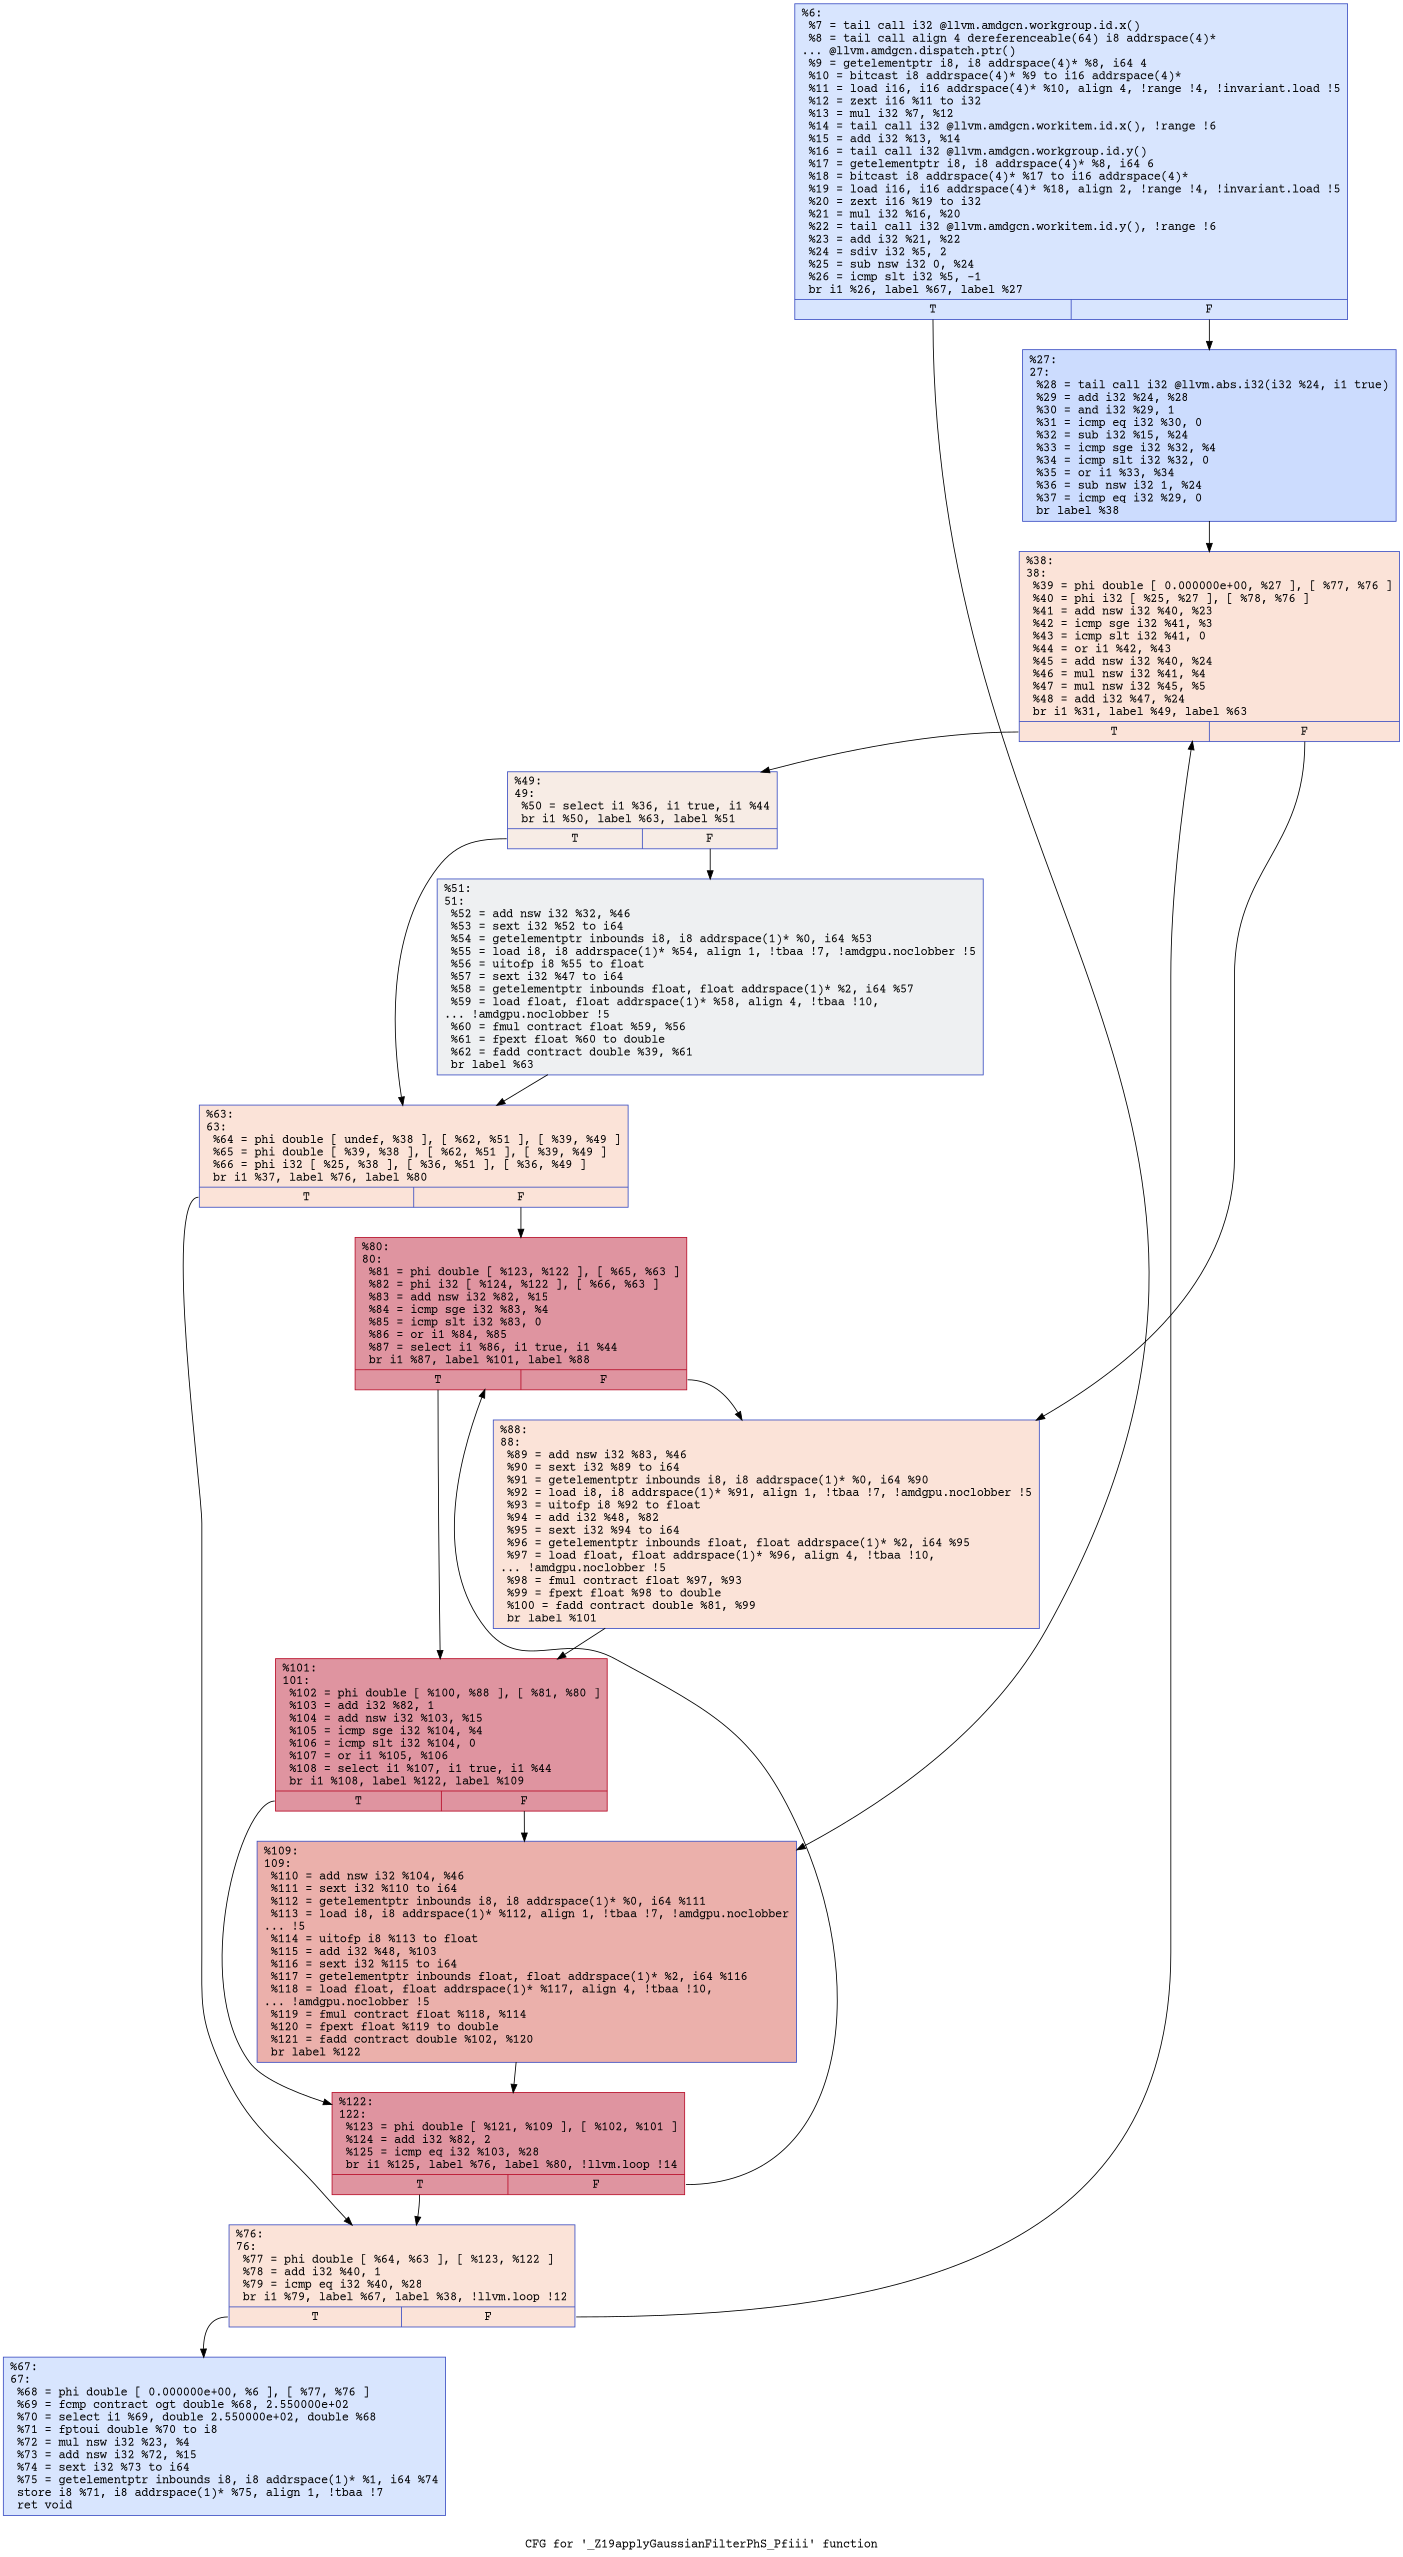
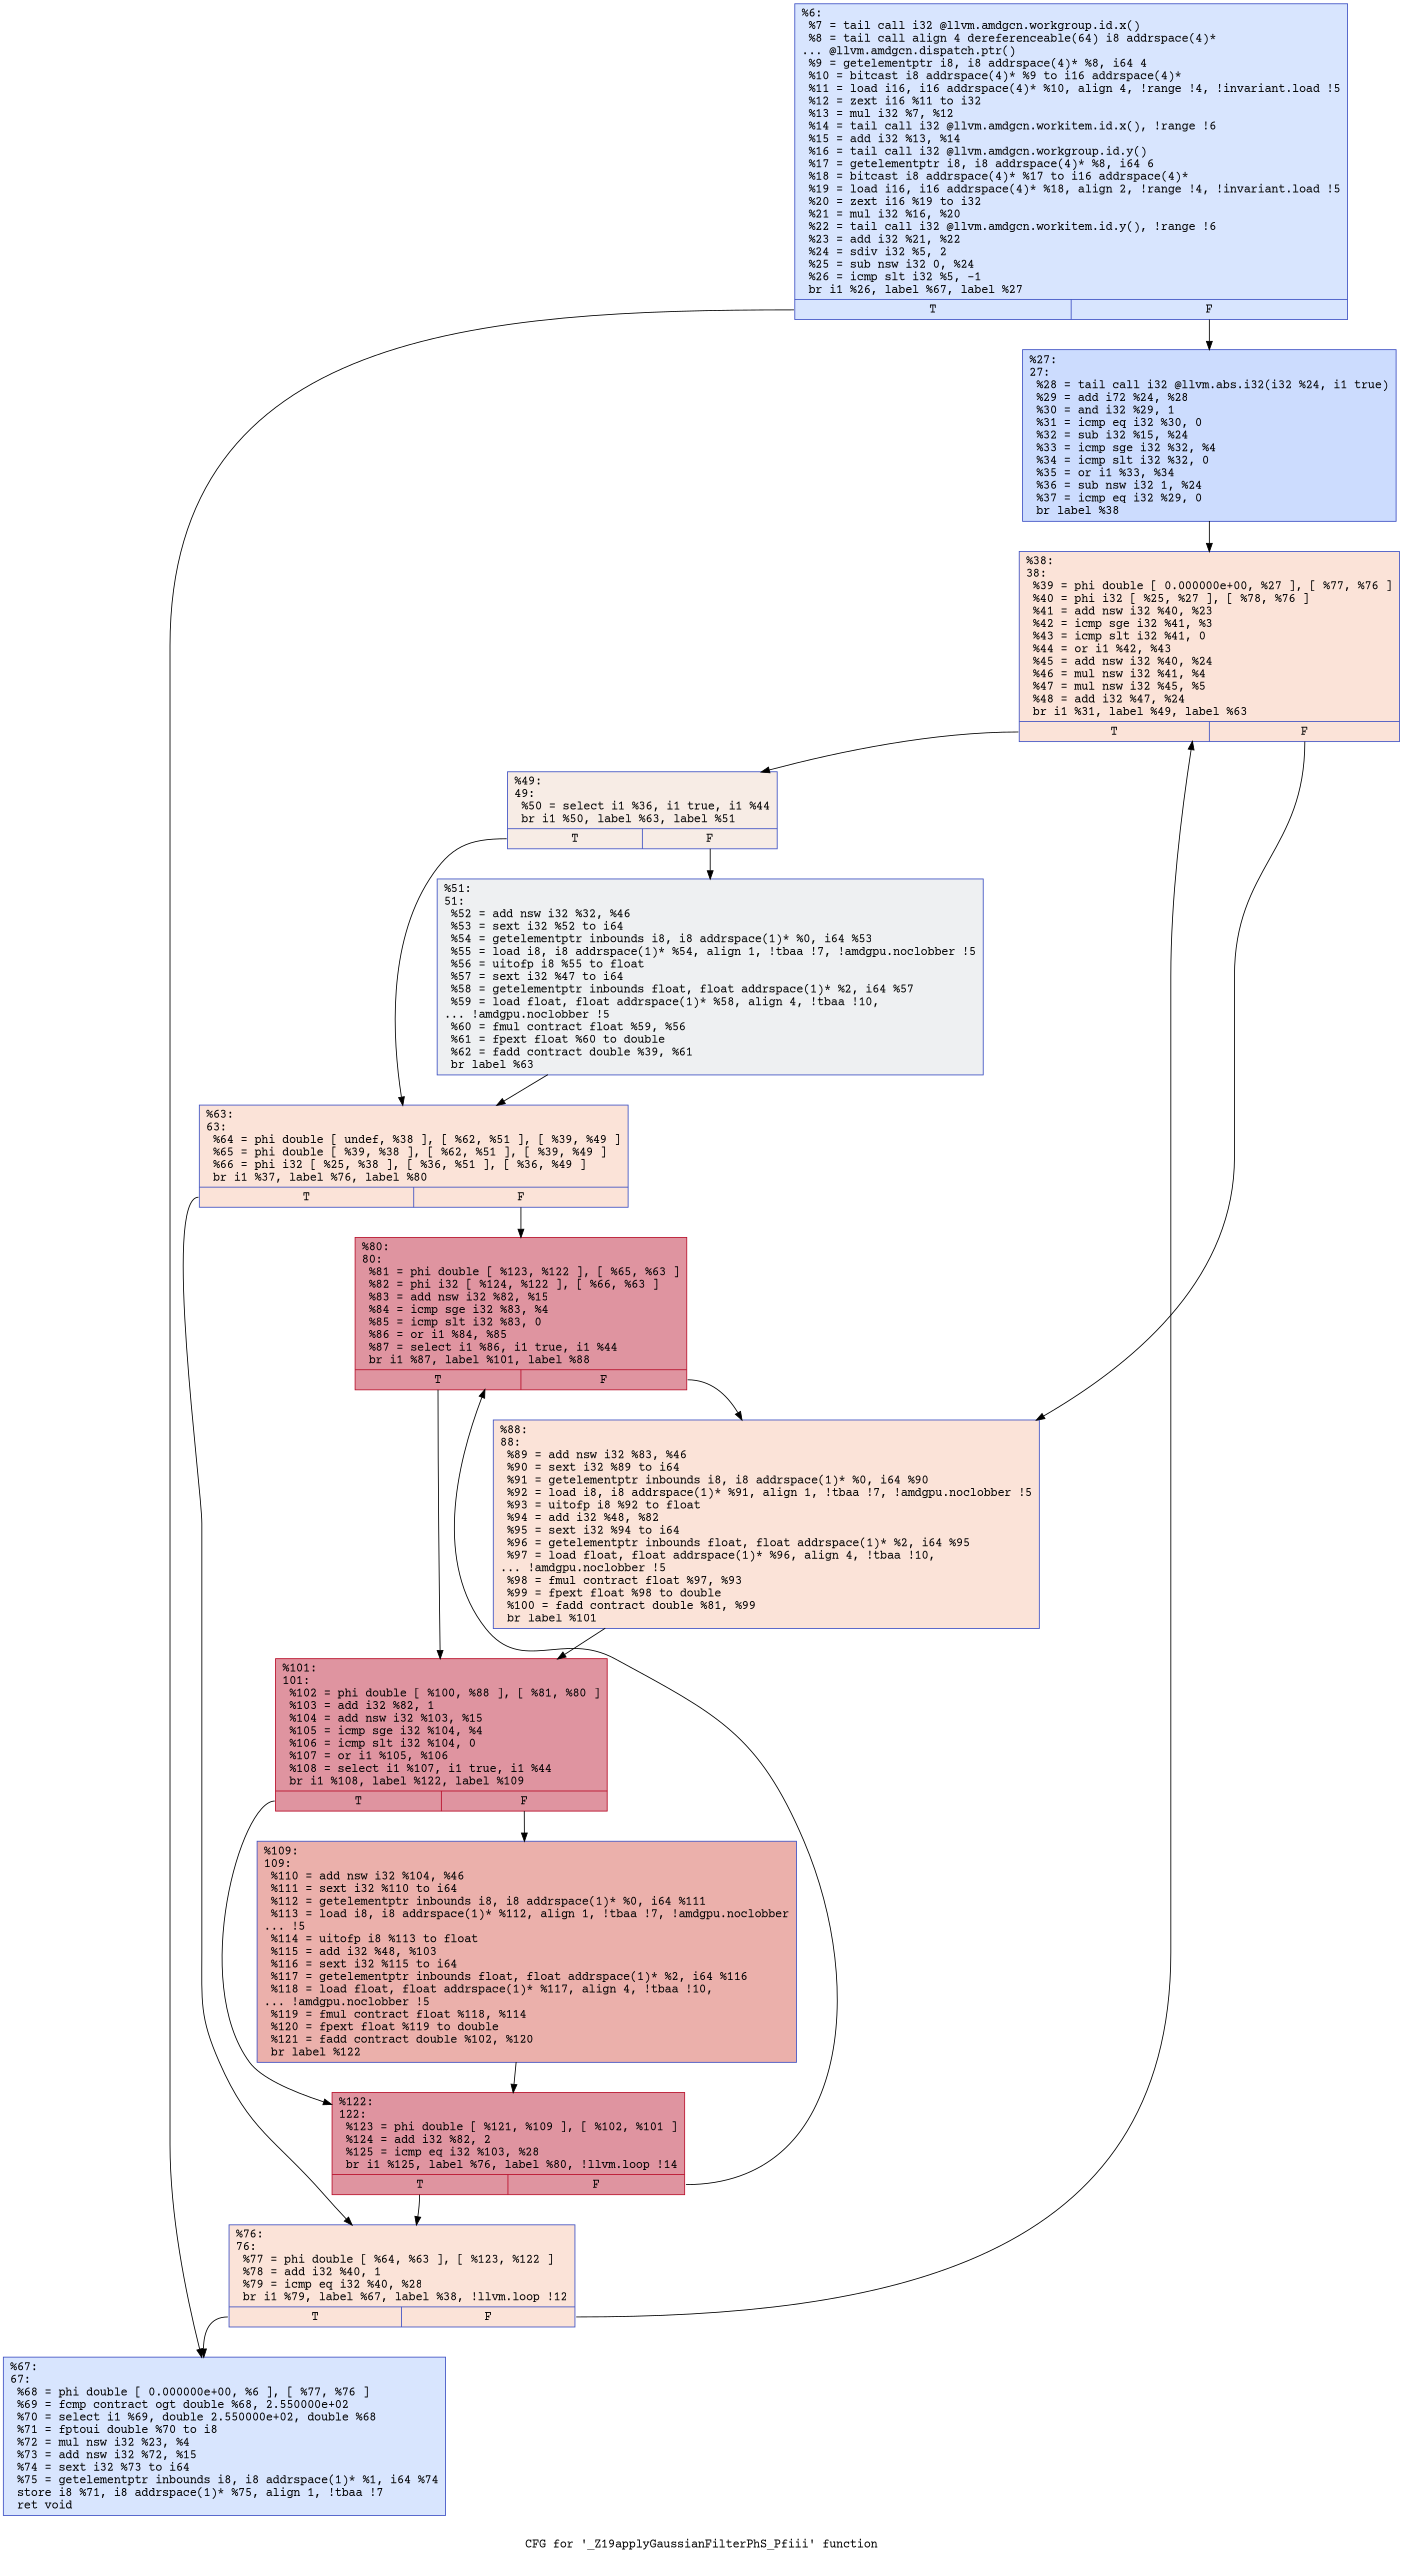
(1109, 397) -> (1109, 397)
(1133, 1134) -> (170, 1096)
